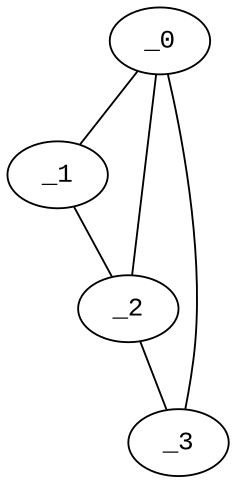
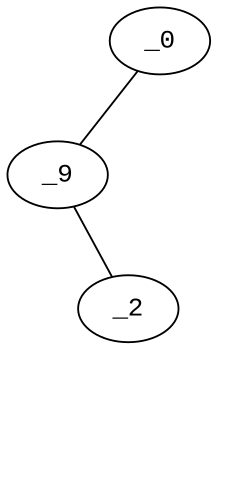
(58, 175) -> (58, 175)
(144, 175) -> none
(179, 443) -> none
